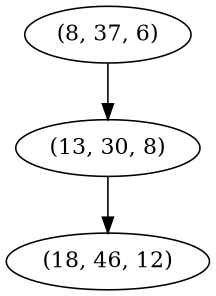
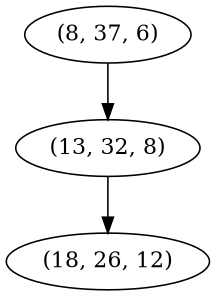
(108, 148) -> (108, 148)
(108, 261) -> (108, 261)
